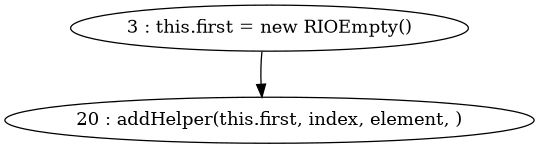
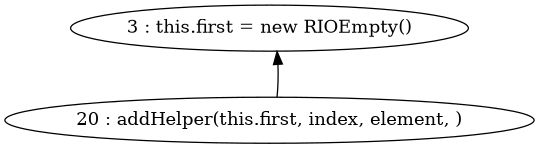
(261, 68) -> (278, 81)
